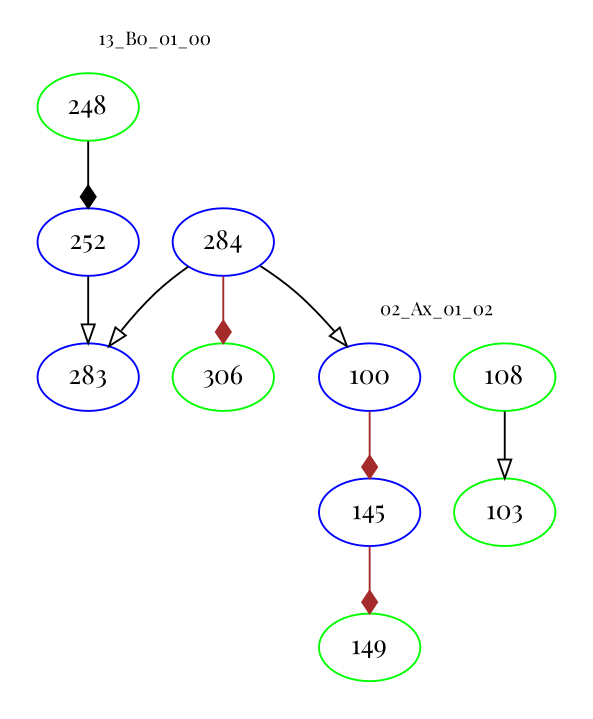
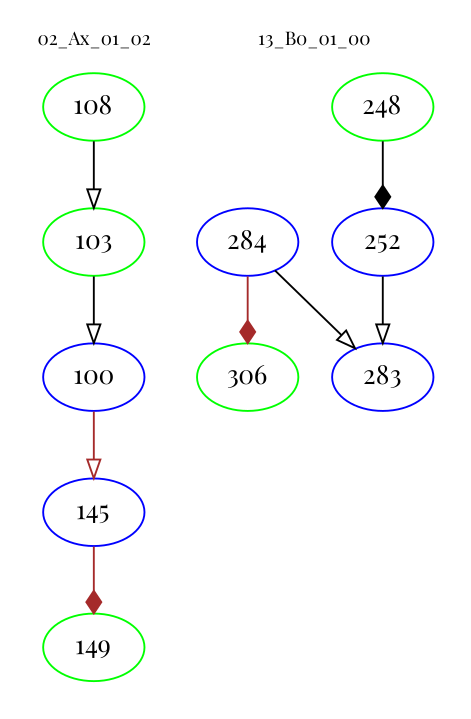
(316, 311) -> (94, 300)
(370, 434) -> (94, 436)
